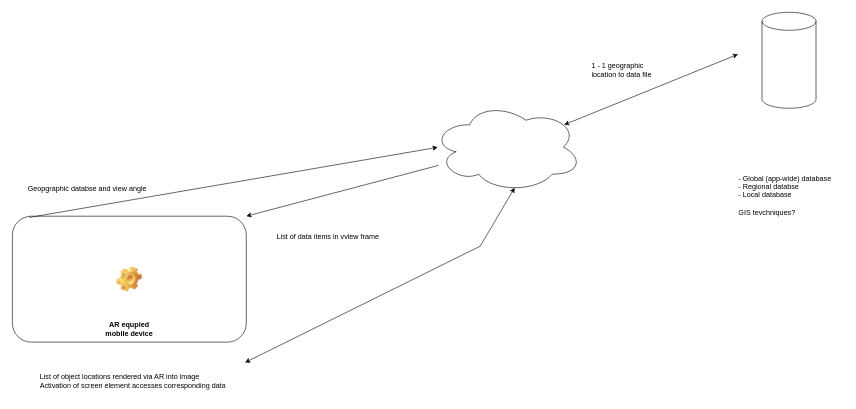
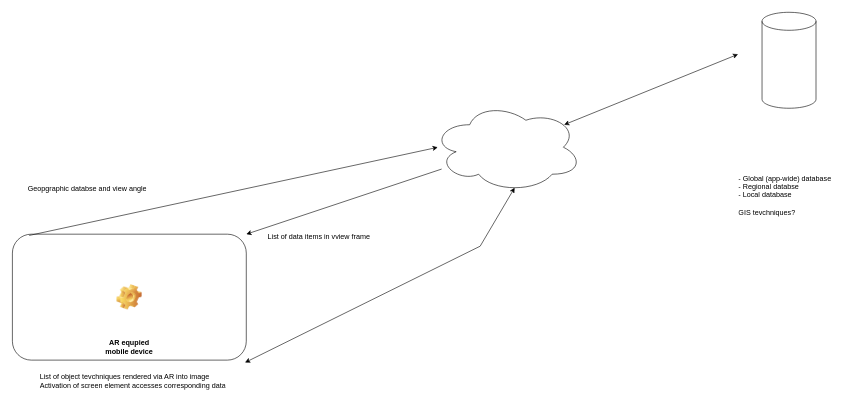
(630, 72) -> none
(342, 237) -> (333, 237)
(129, 279) -> (129, 297)
(142, 381) -> (142, 381)
